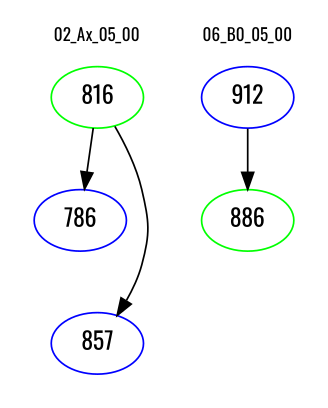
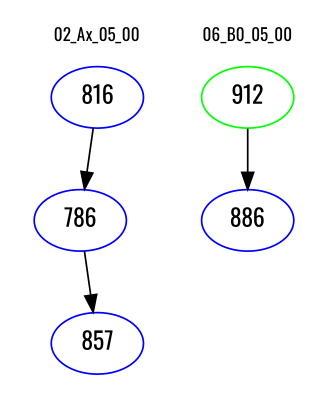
(97, 97) -> (97, 97)
(248, 97) -> (248, 97)
(146, 212) -> (88, 273)
(248, 220) -> (248, 220)
